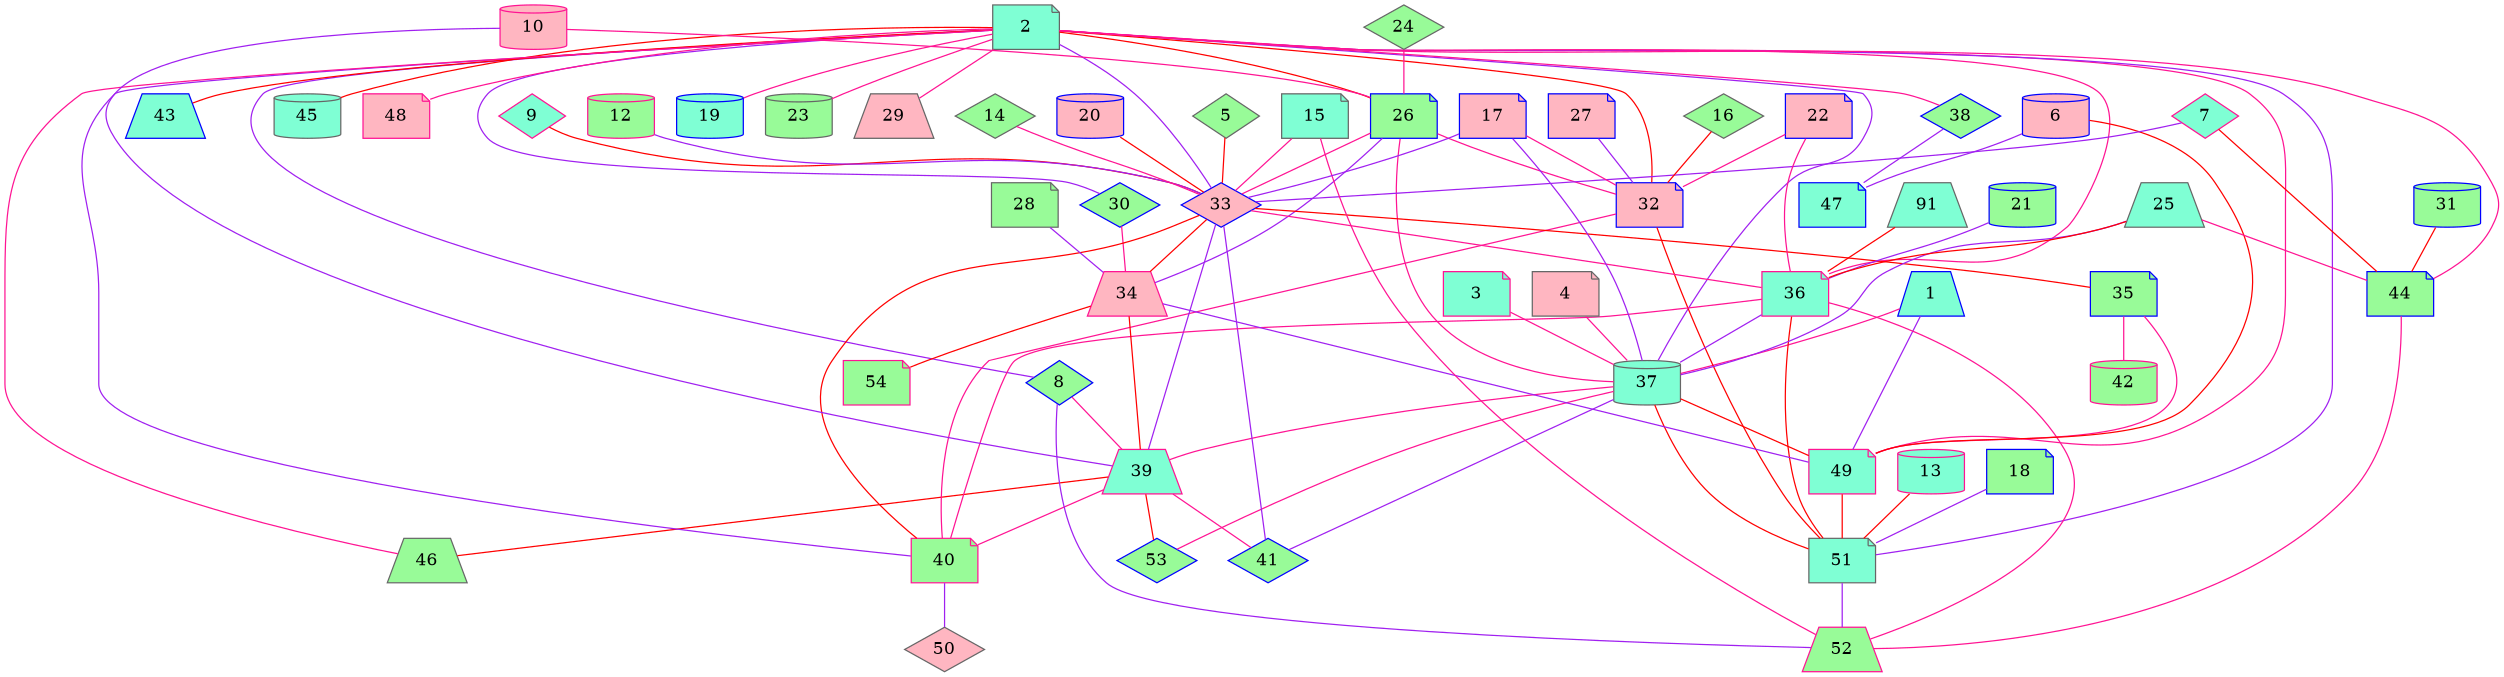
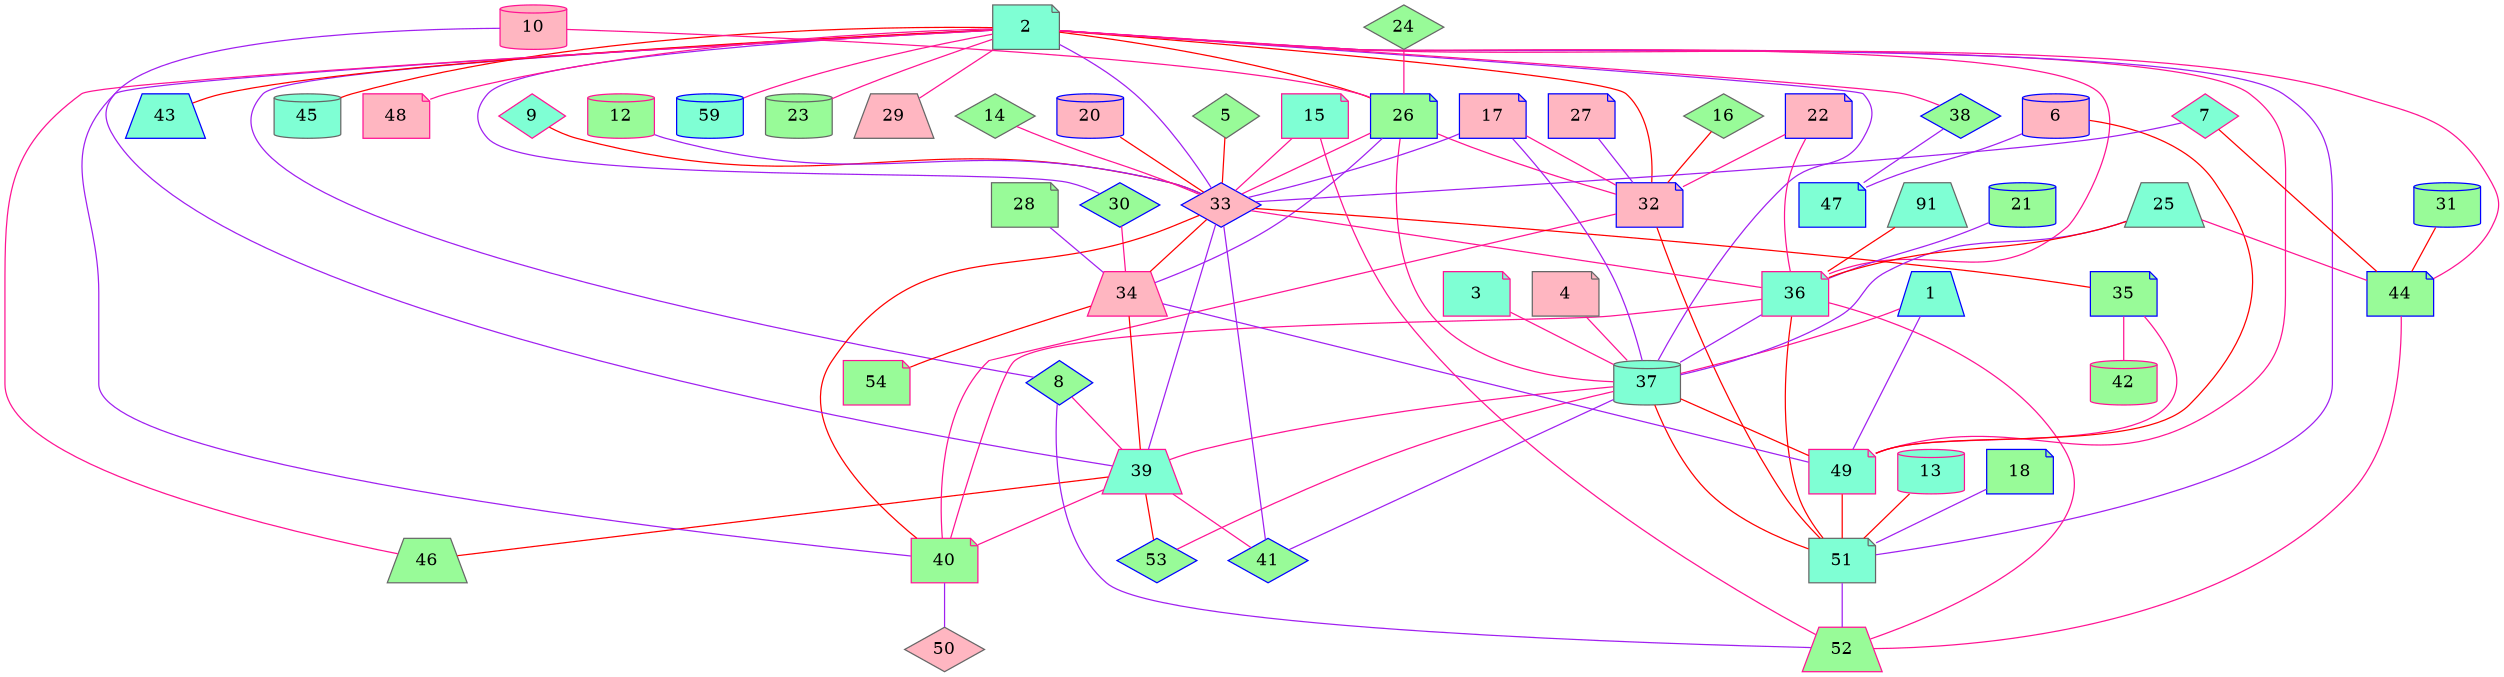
(710, 116) -> (710, 116)
(1315, 116) -> (1315, 116)
